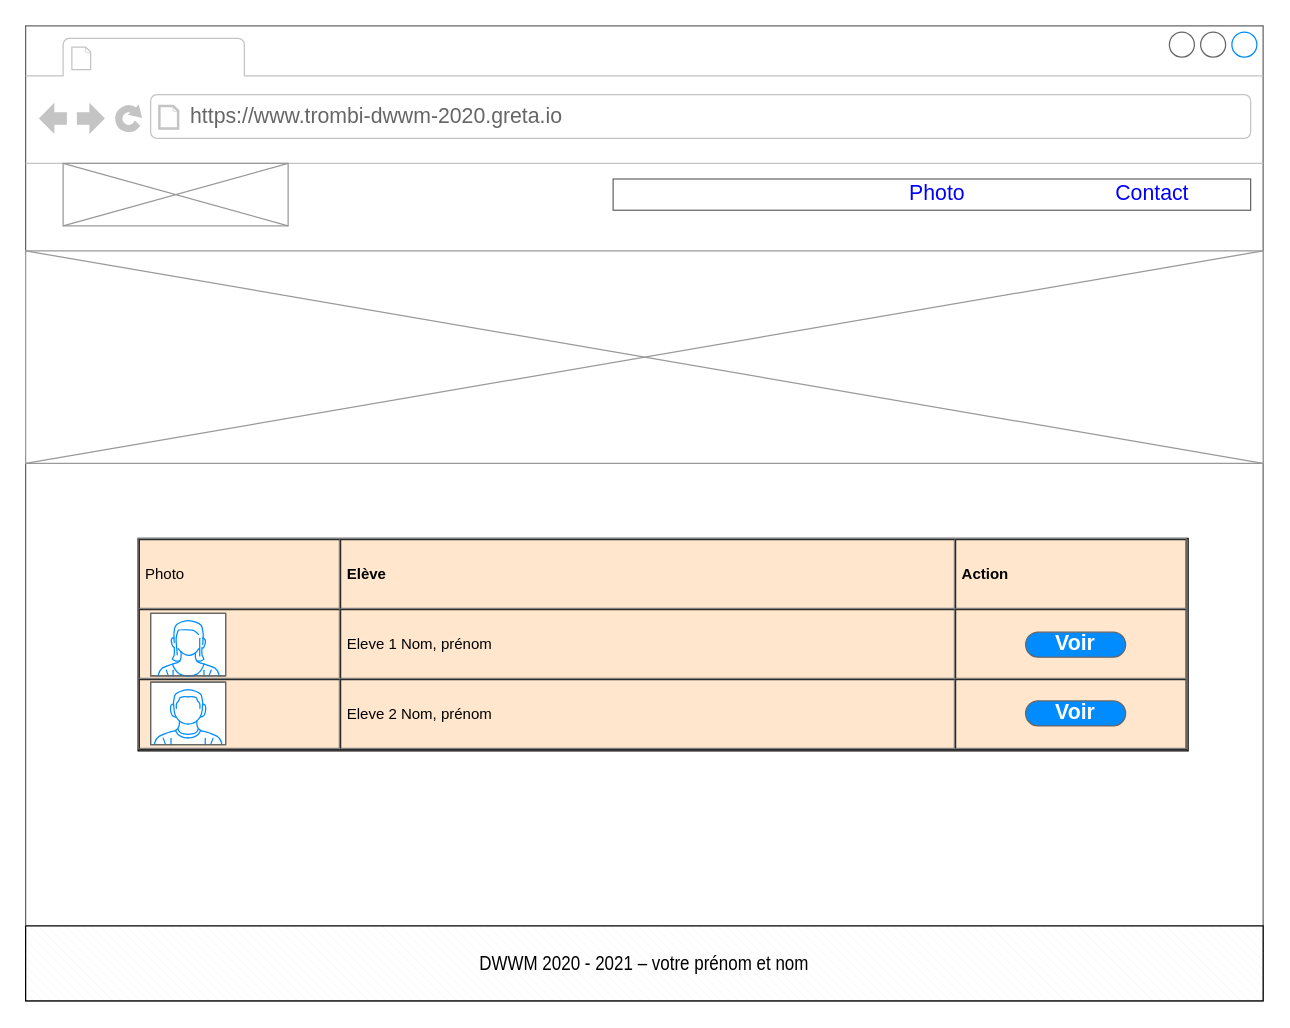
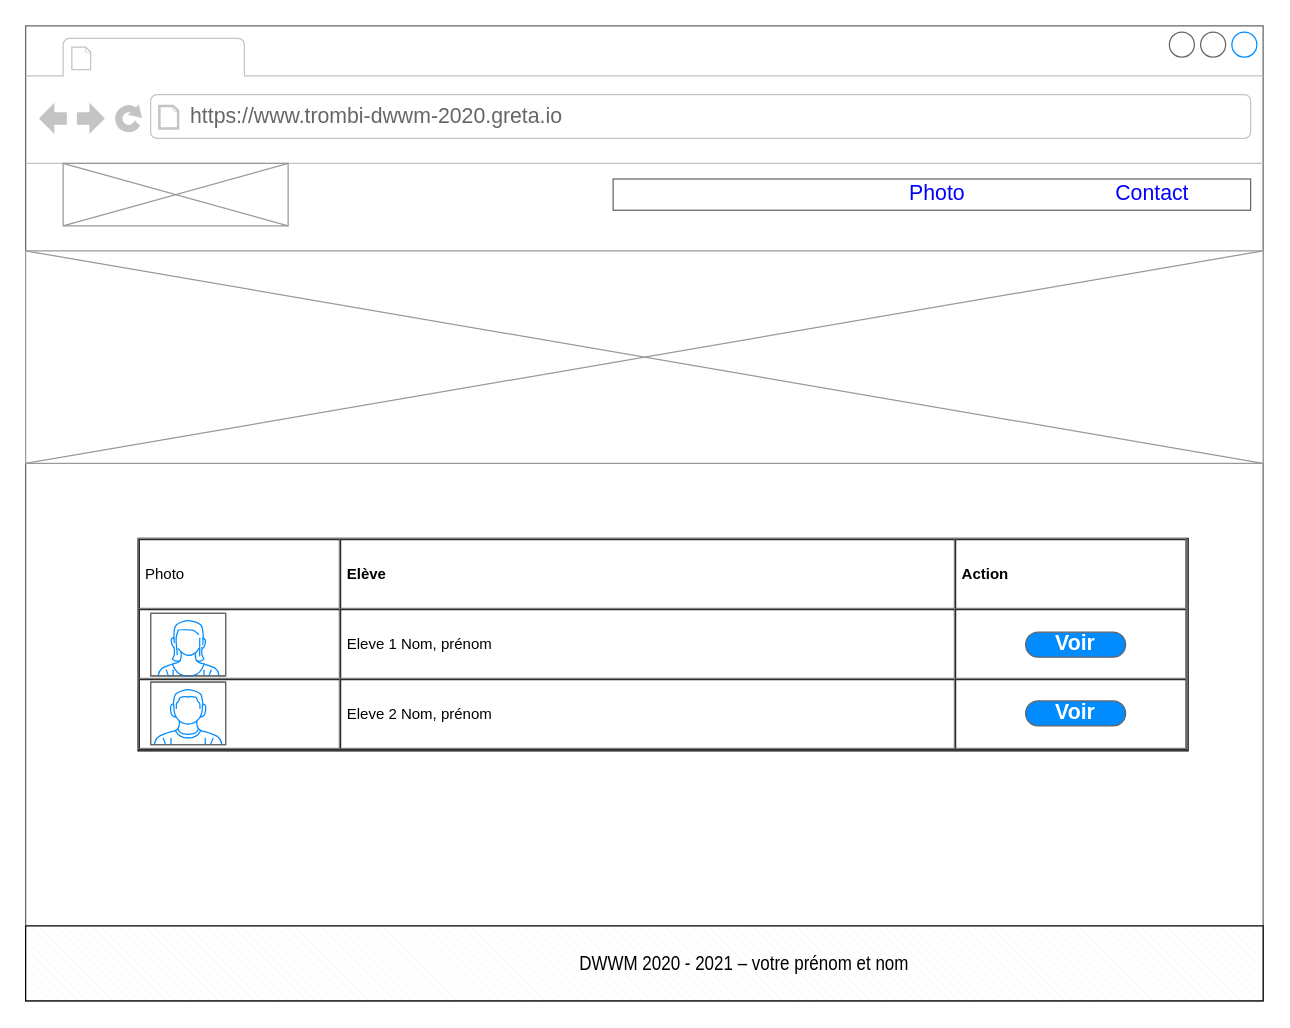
(663, 644) -> (663, 644)
(644, 963) -> (744, 963)
